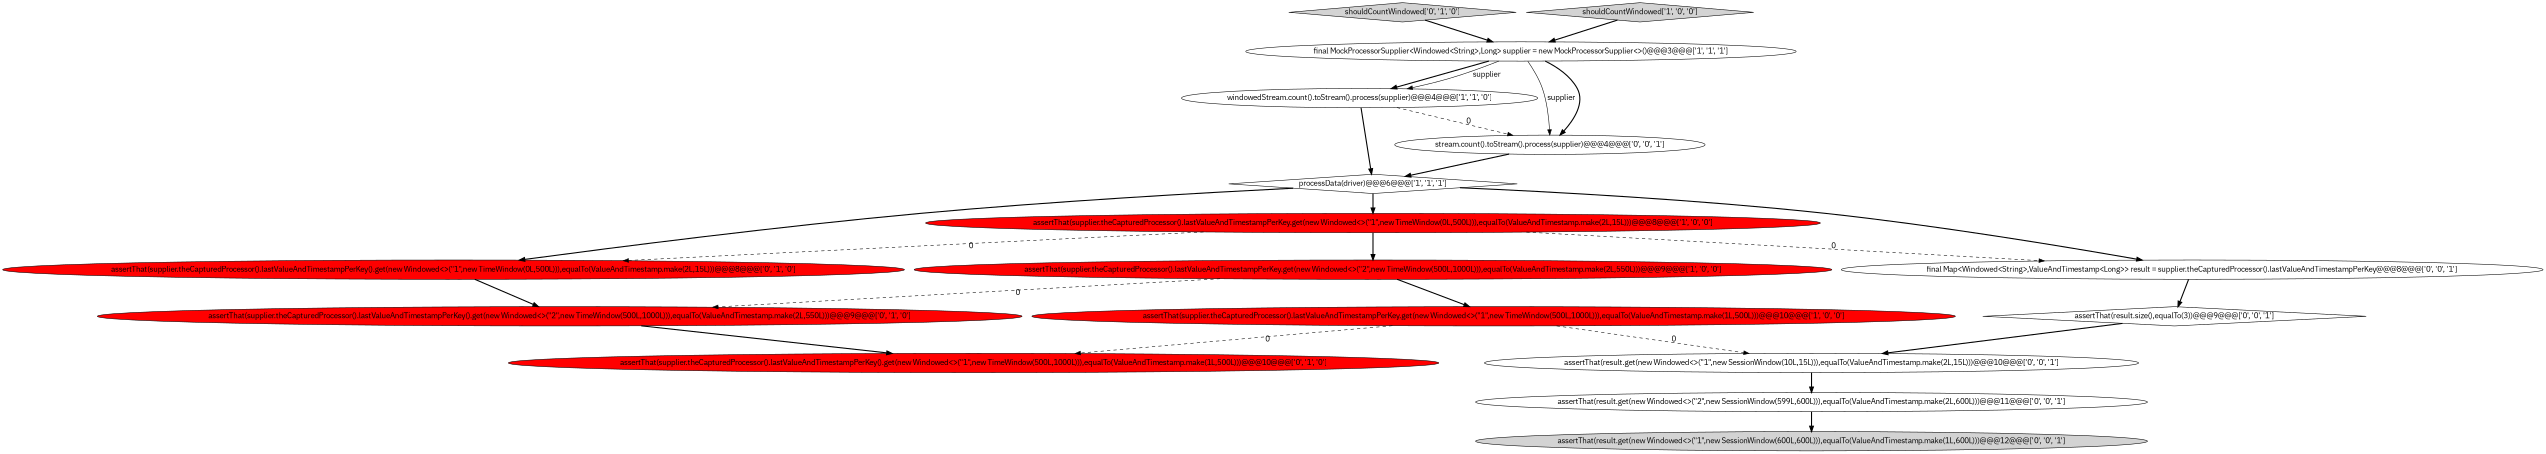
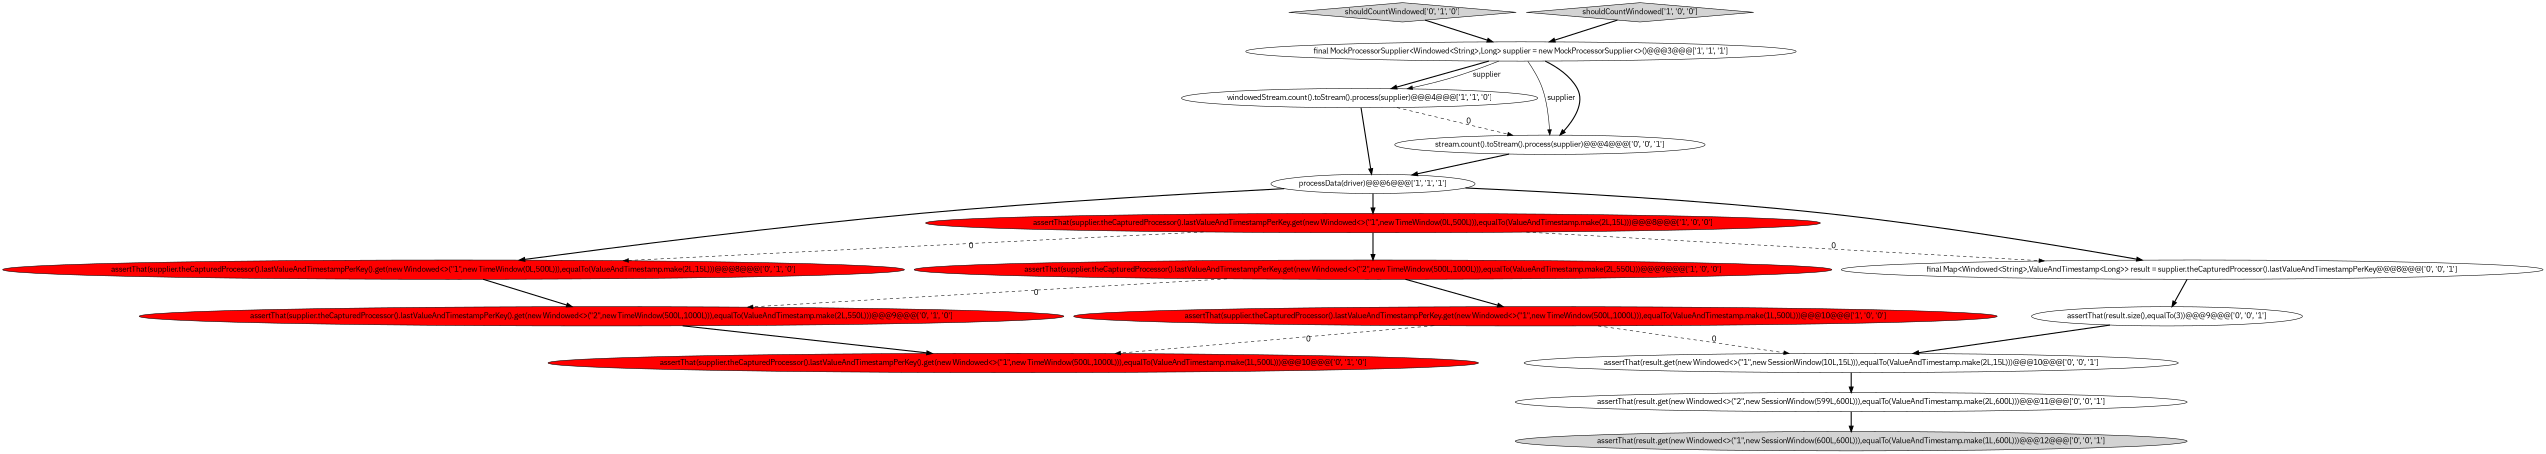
(1373, 184) -> (1373, 184)
(2174, 316) -> (2167, 316)
